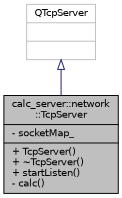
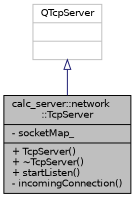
(28, 184) -> (67, 184)
